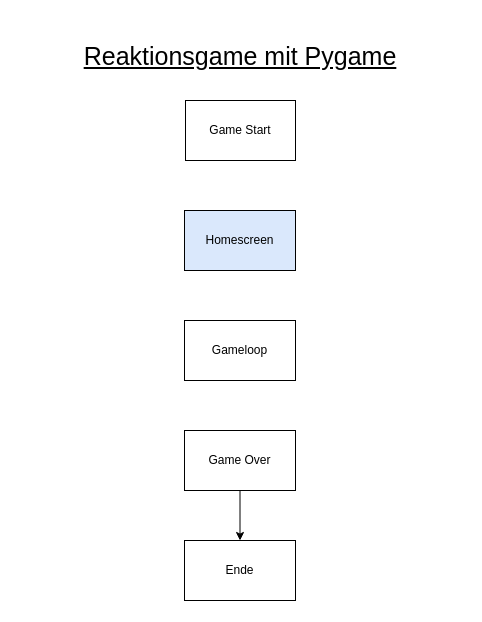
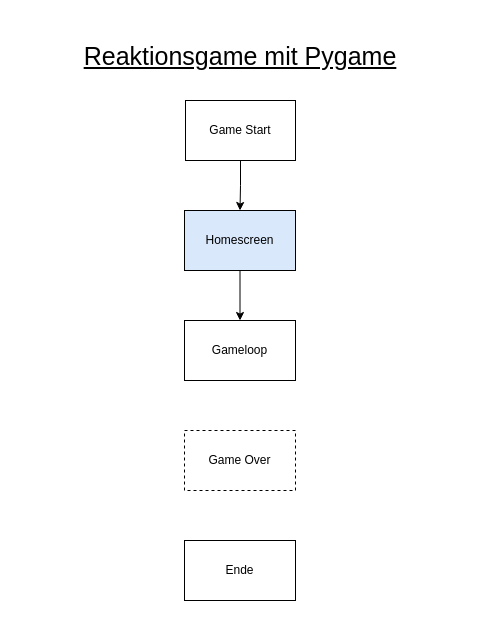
none -> (241, 182)
none -> (240, 292)
(240, 461) -> (240, 461)
(240, 512) -> none
